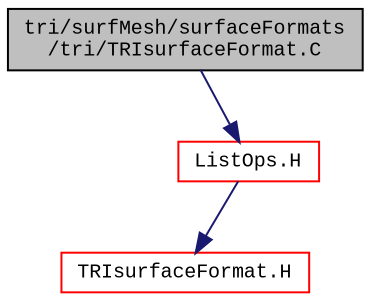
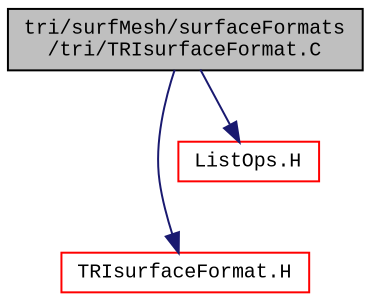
(222, 208) -> (158, 152)
